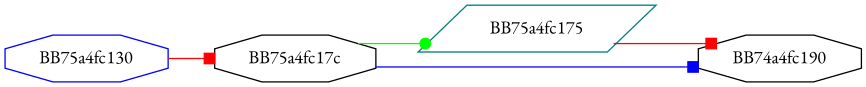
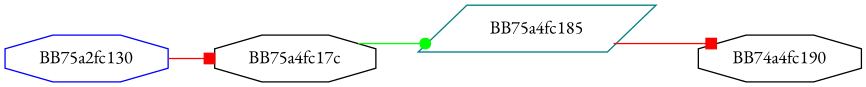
(537, 29) -> (537, 29)
(87, 58) -> (87, 58)
(531, 67) -> none
